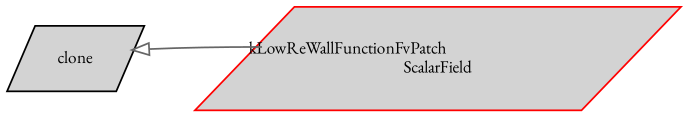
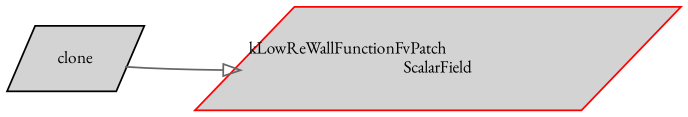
(206, 47) -> (174, 69)
